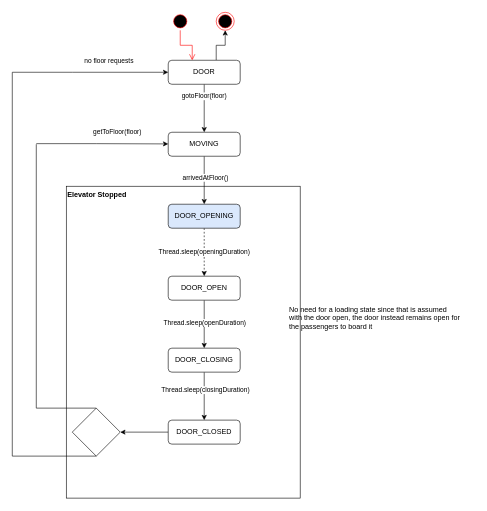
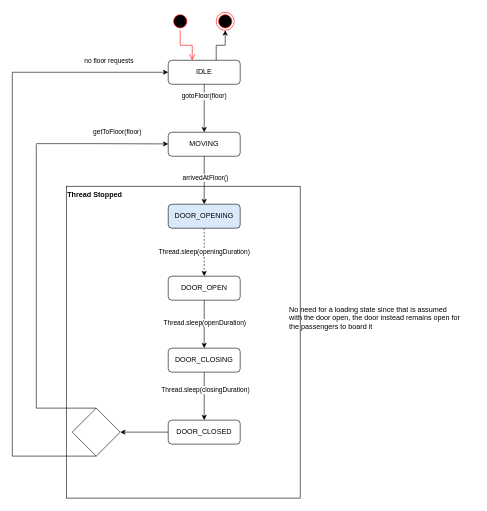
(204, 72) -> (204, 72)
(98, 195) -> (95, 195)
